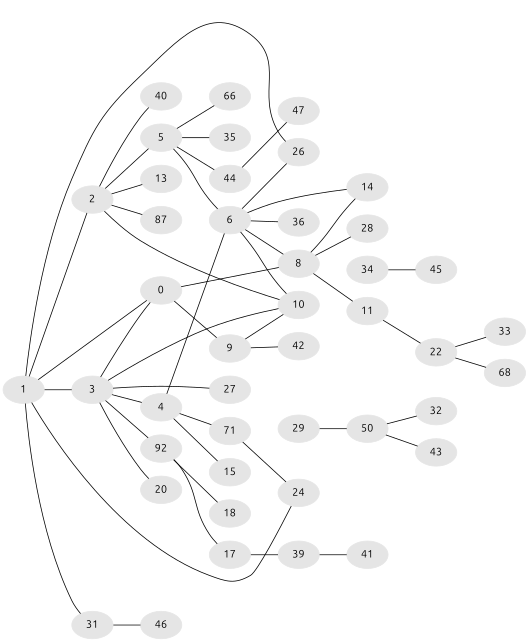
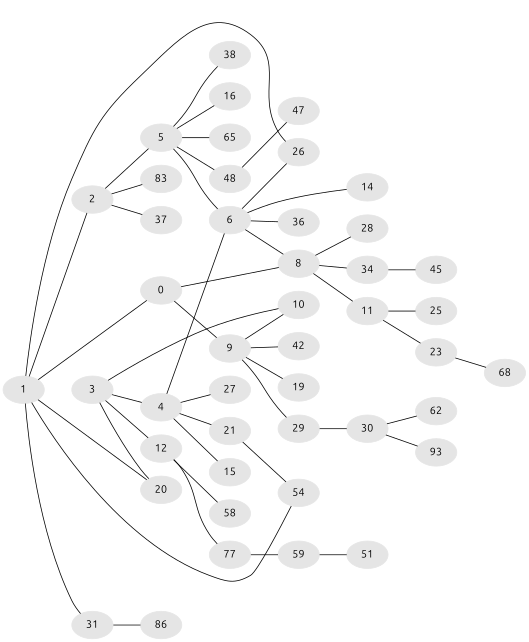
none -> (230, 55)
(161, 96) -> none
(230, 96) -> (230, 96)
(230, 138) -> (230, 138)
(161, 179) -> (161, 179)
(230, 179) -> (230, 179)
(161, 220) -> (161, 220)
(333, 226) -> (333, 267)
(263, 263) -> none
(187, 265) -> none
none -> (436, 311)
(505, 332) -> none
(124, 339) -> none
(436, 352) -> (436, 352)
(161, 386) -> (196, 399)
none -> (299, 387)
none -> (264, 389)
(58, 390) -> (92, 440)
(436, 411) -> (436, 411)
(367, 429) -> (367, 429)
(230, 431) -> (230, 431)
(161, 449) -> (161, 449)
(436, 452) -> (436, 452)
(299, 493) -> (299, 493)
(230, 514) -> (230, 514)
(230, 555) -> (230, 555)
(299, 555) -> (299, 555)
(367, 555) -> (367, 555)
(161, 625) -> (161, 625)
